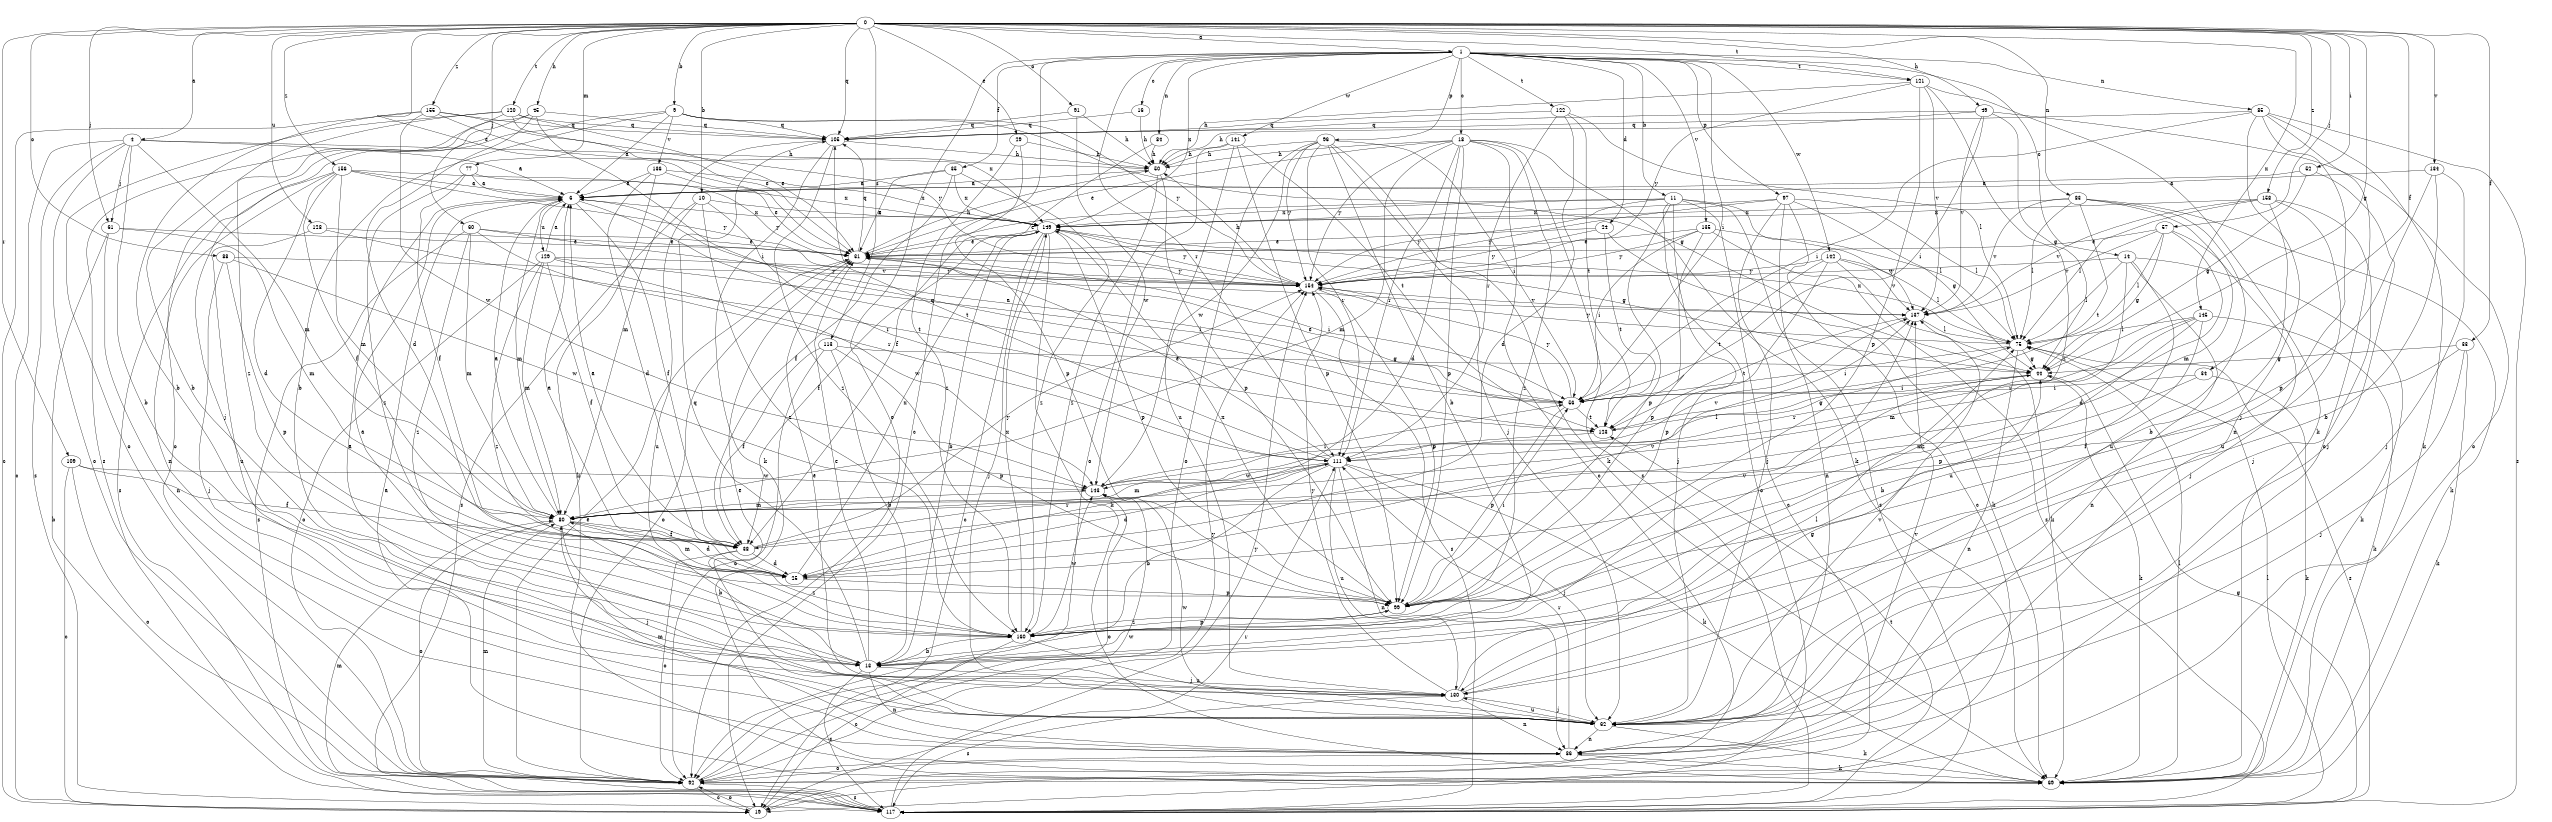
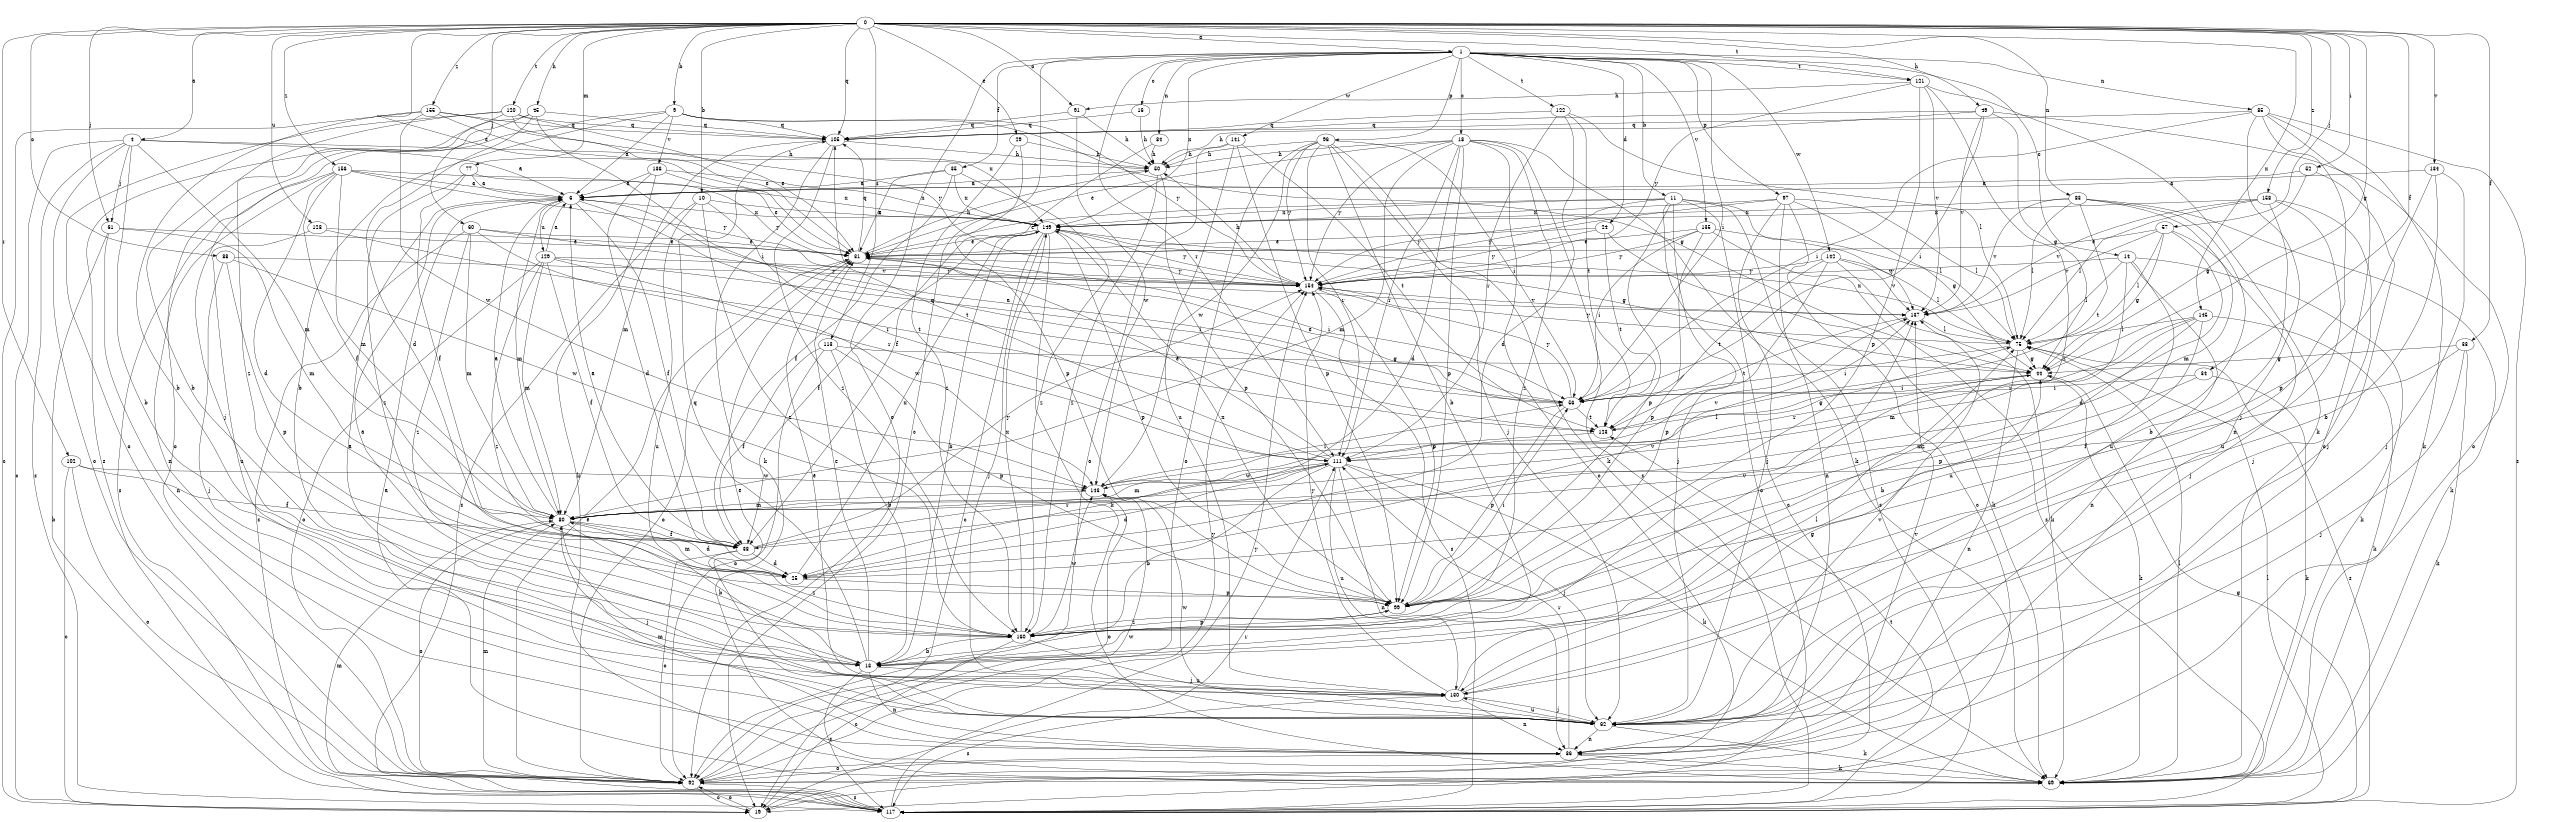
(1526, 104) -> (1500, 98)
(580, 457) -> none
(71, 462) -> (71, 462)
